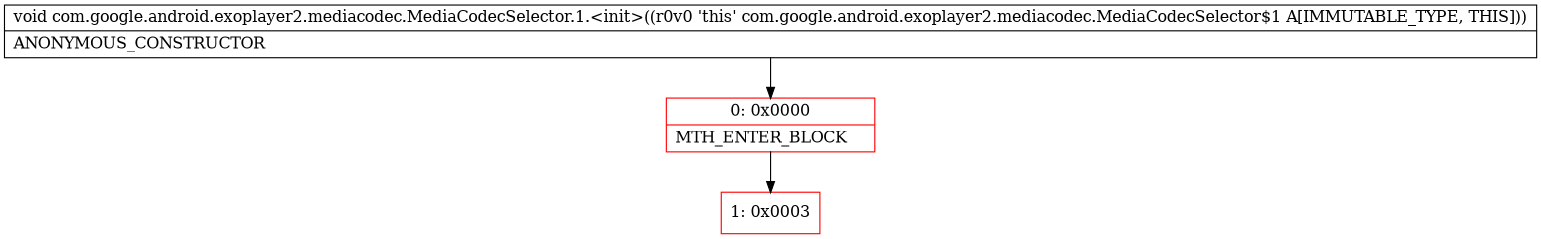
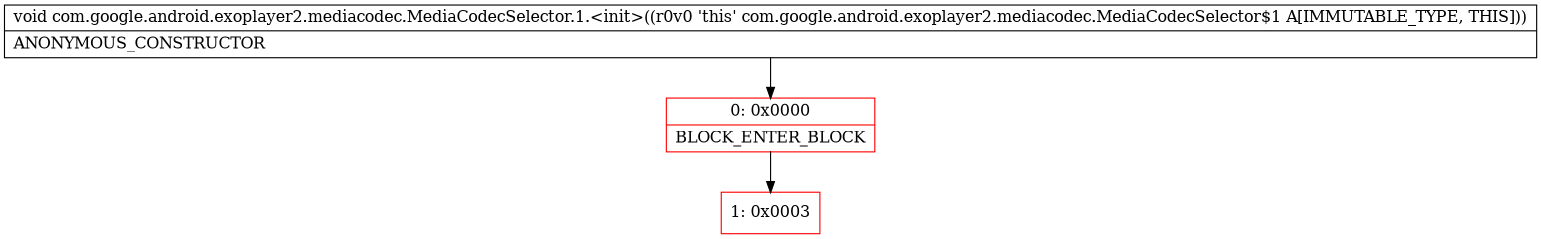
(762, 138) -> (771, 138)
